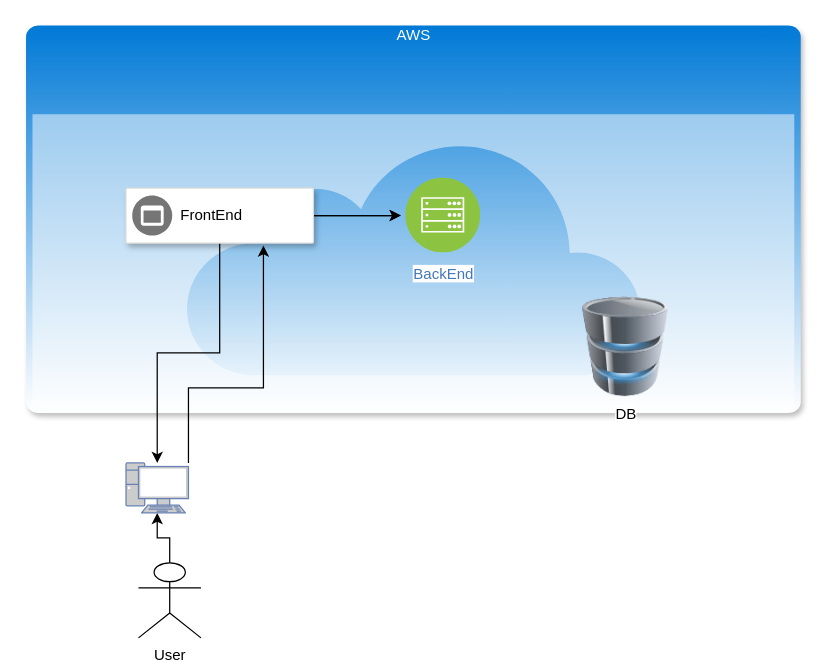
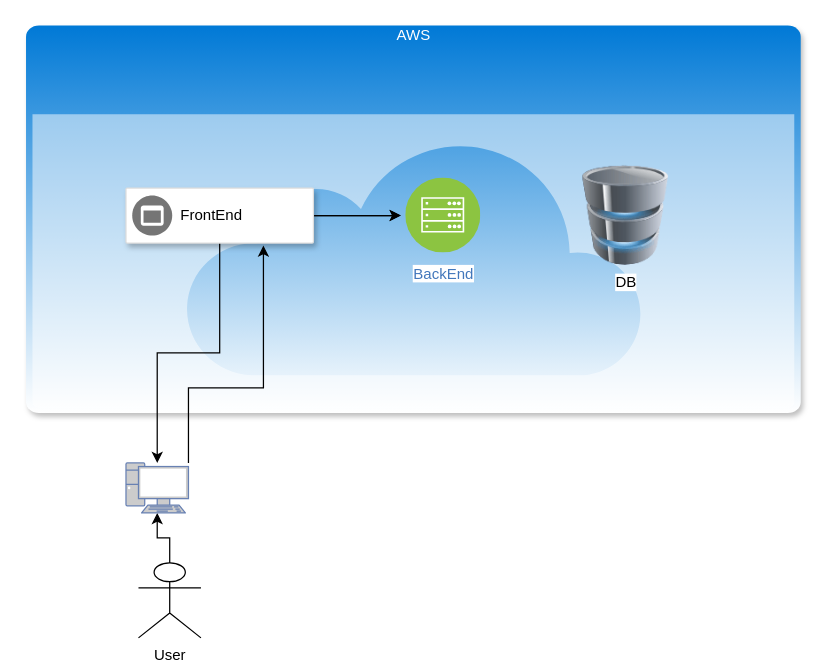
(626, 347) -> (626, 216)
